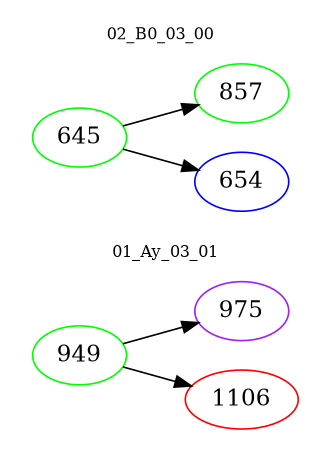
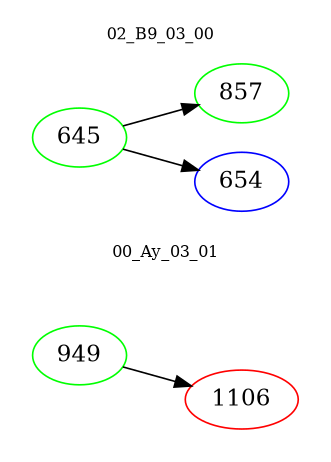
(161, 35) -> (161, 35)
(165, 253) -> (165, 253)
(242, 311) -> none
